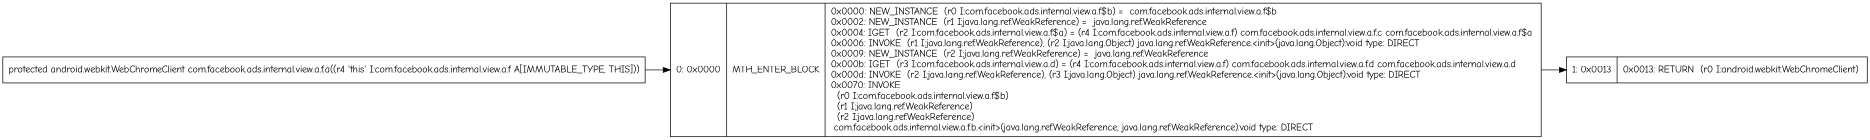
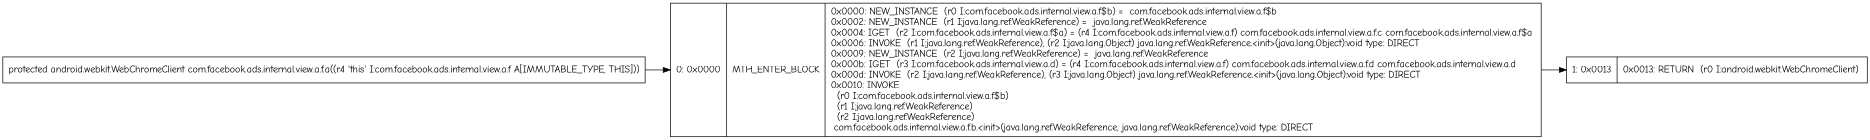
(869, 85) -> (868, 85)
